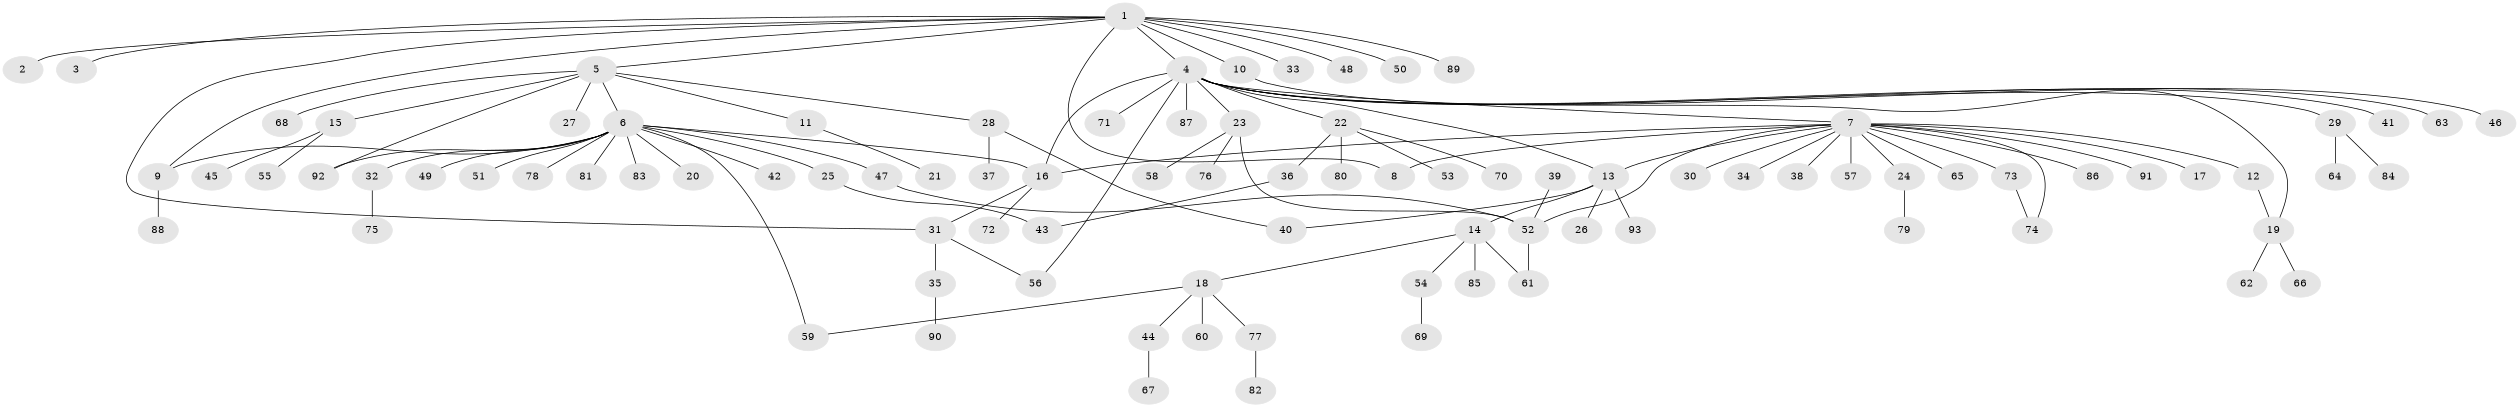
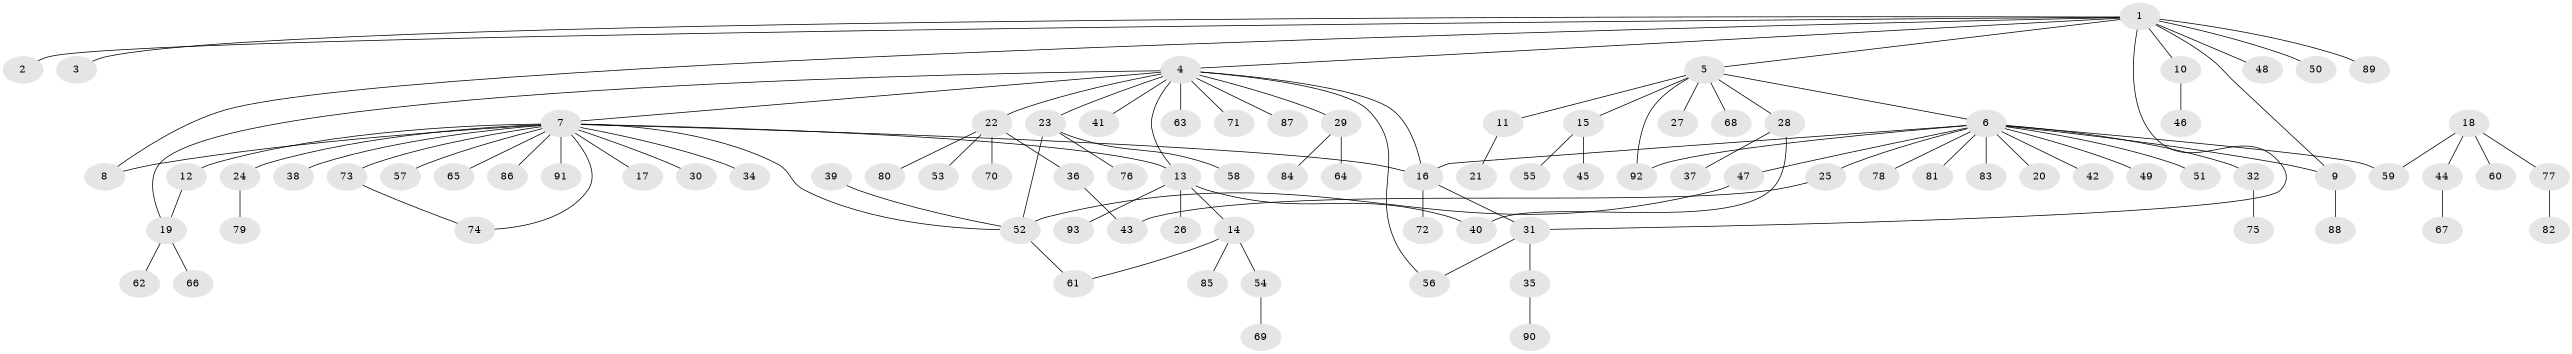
(1294, 70) -> none
(1339, 257) -> none
